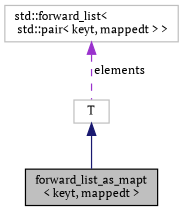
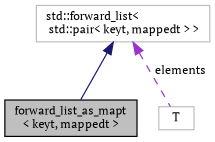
(92, 152) -> (94, 76)
